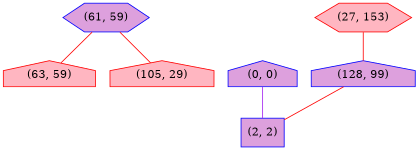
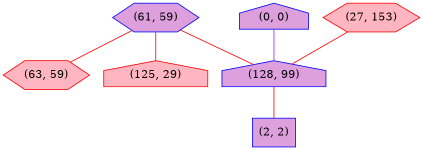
none -> (217, 47)
(49, 75) -> (46, 75)
(162, 75) -> (156, 75)
(263, 103) -> (274, 45)
